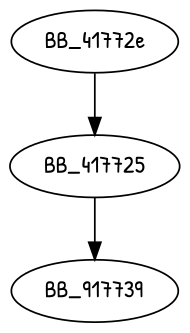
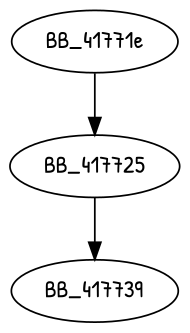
(95, 42) -> (95, 42)
(95, 291) -> (95, 291)
